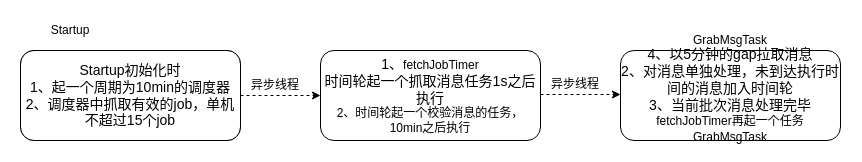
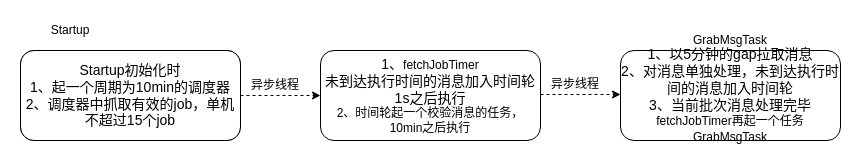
(431, 96) -> (431, 96)
(731, 96) -> (731, 96)
